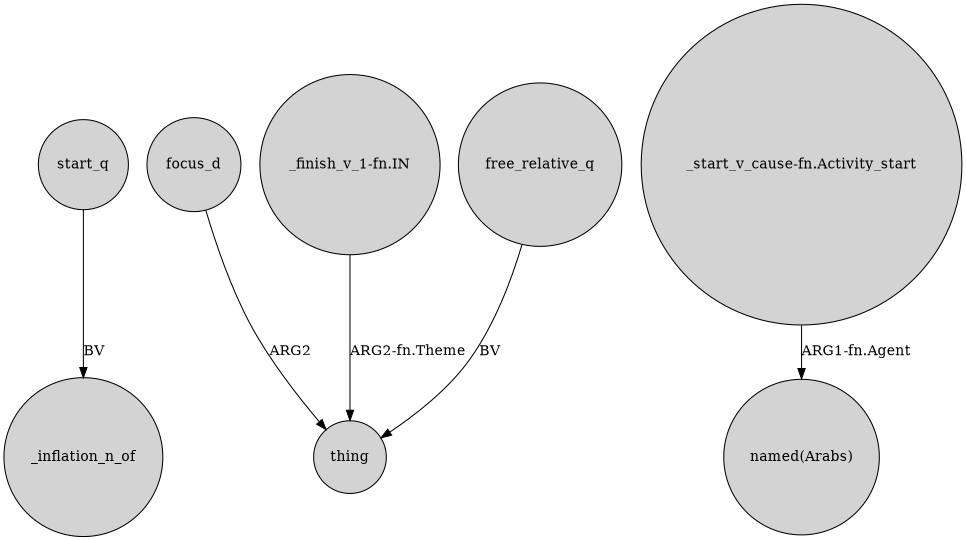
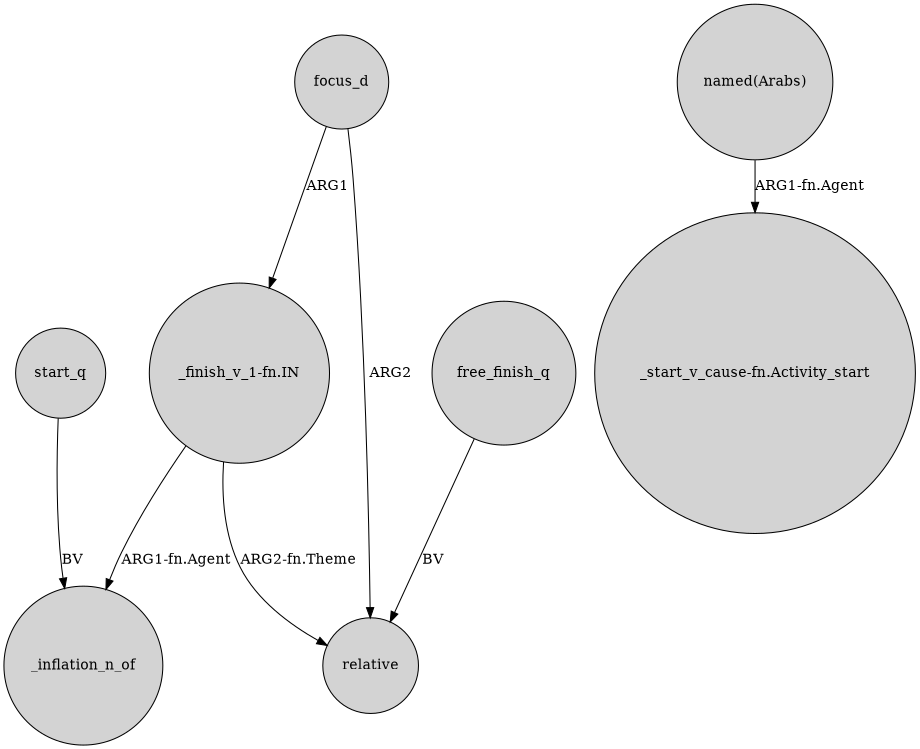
(540, 165) -> (504, 373)
none -> (300, 202)
(802, 347) -> (755, 181)
(350, 457) -> (371, 666)
none -> (144, 511)
